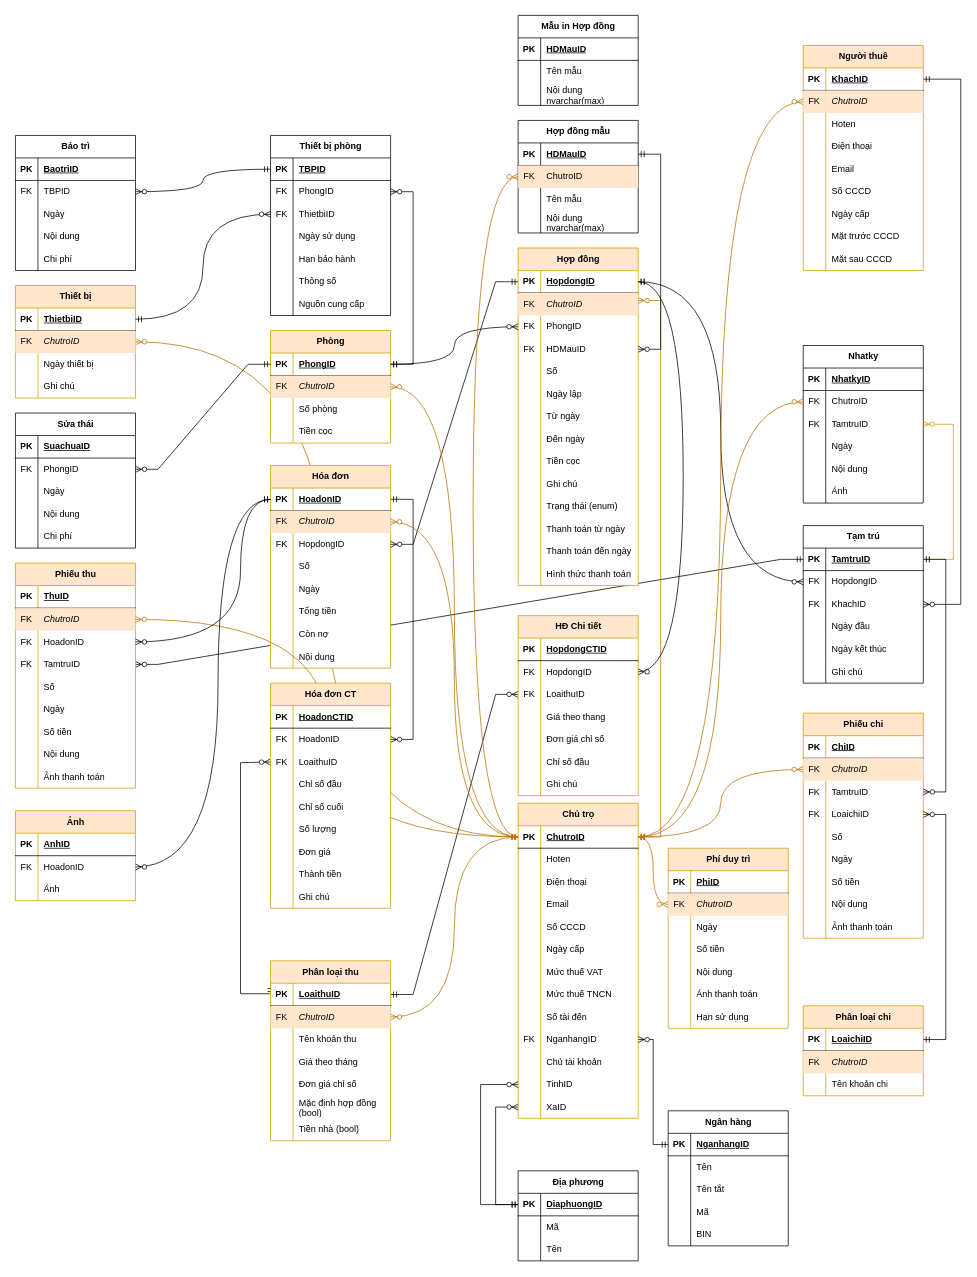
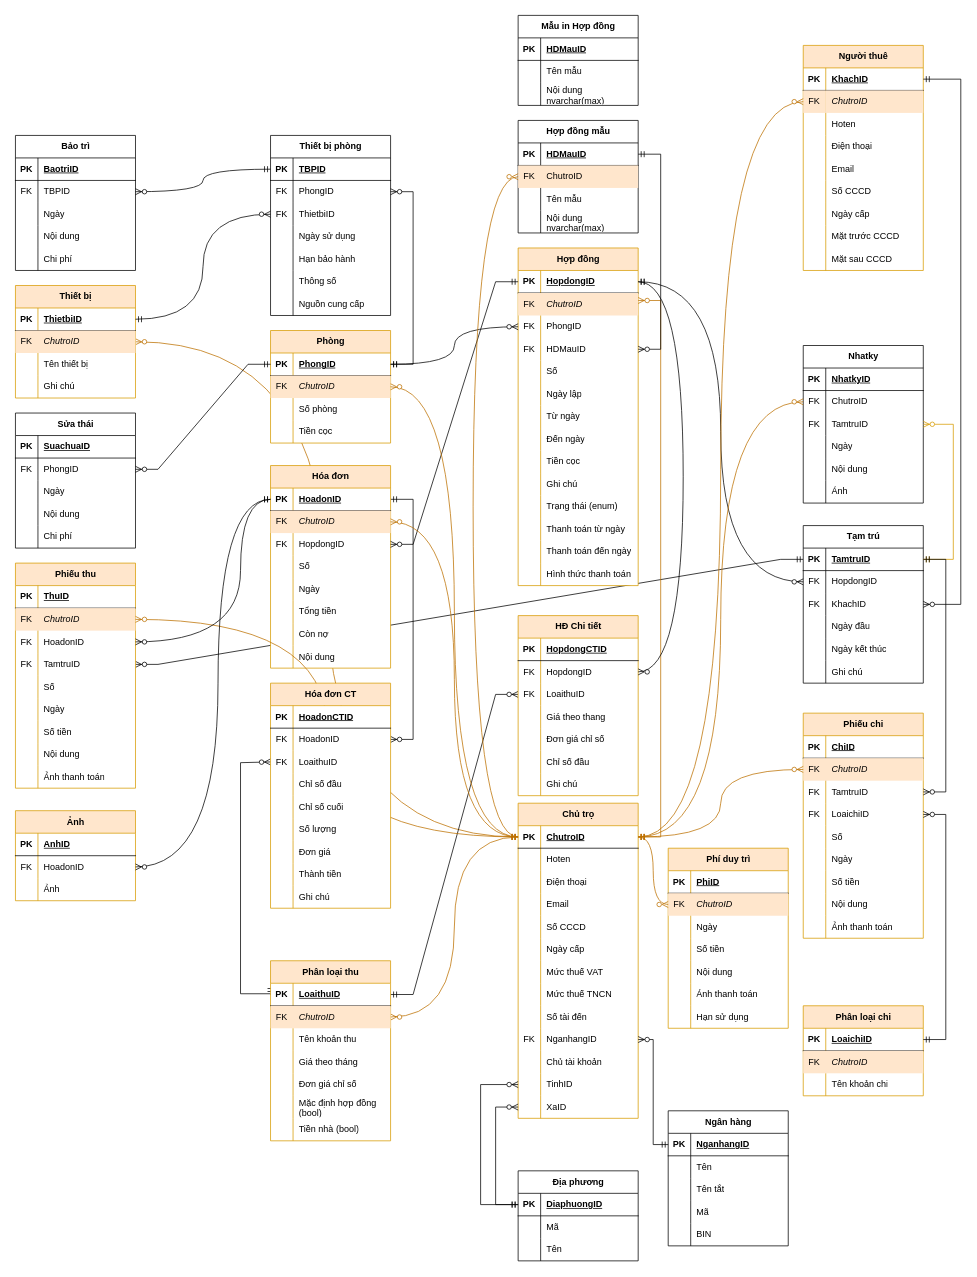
(73, 364) -> (71, 364)
